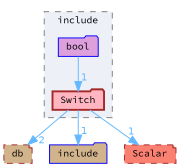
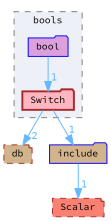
(78, 21) -> (48, 21)
(110, 124) -> (78, 176)
